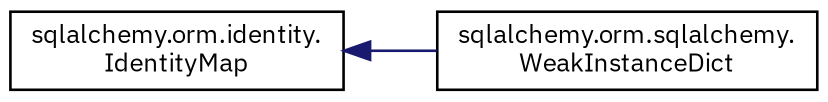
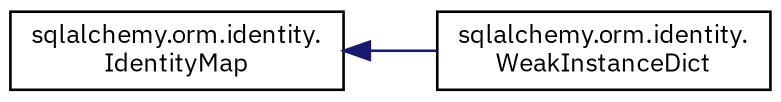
(627, 51) -> (604, 51)
